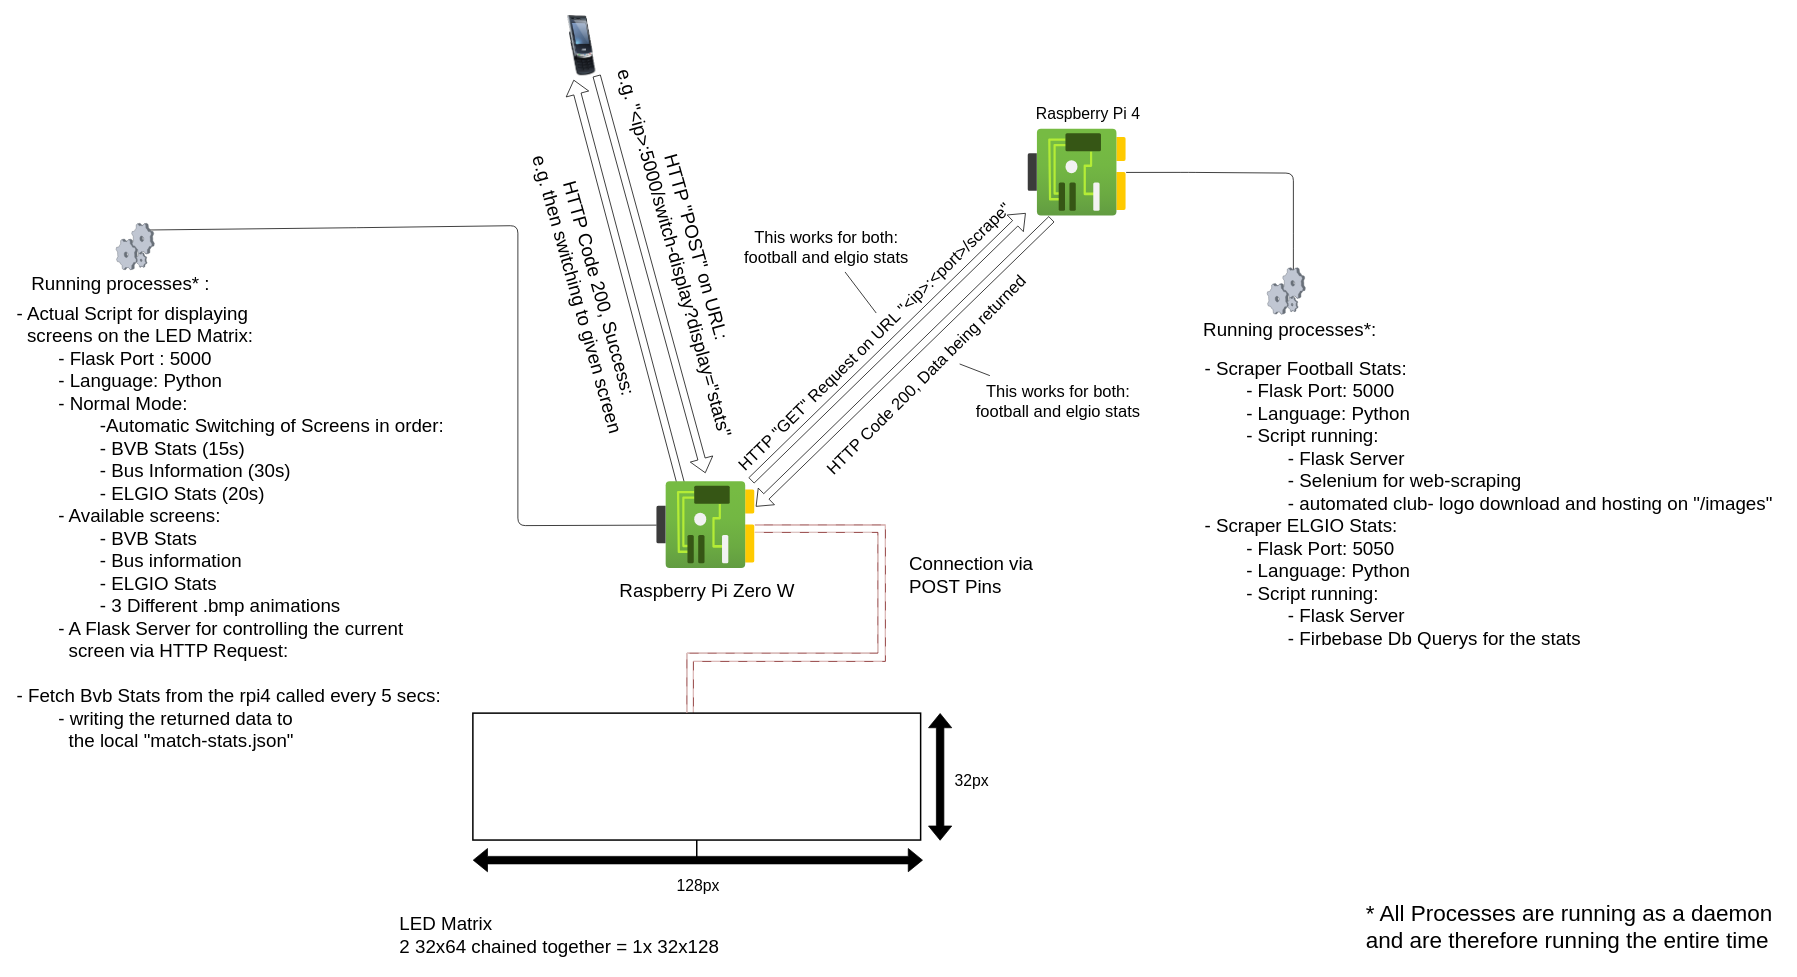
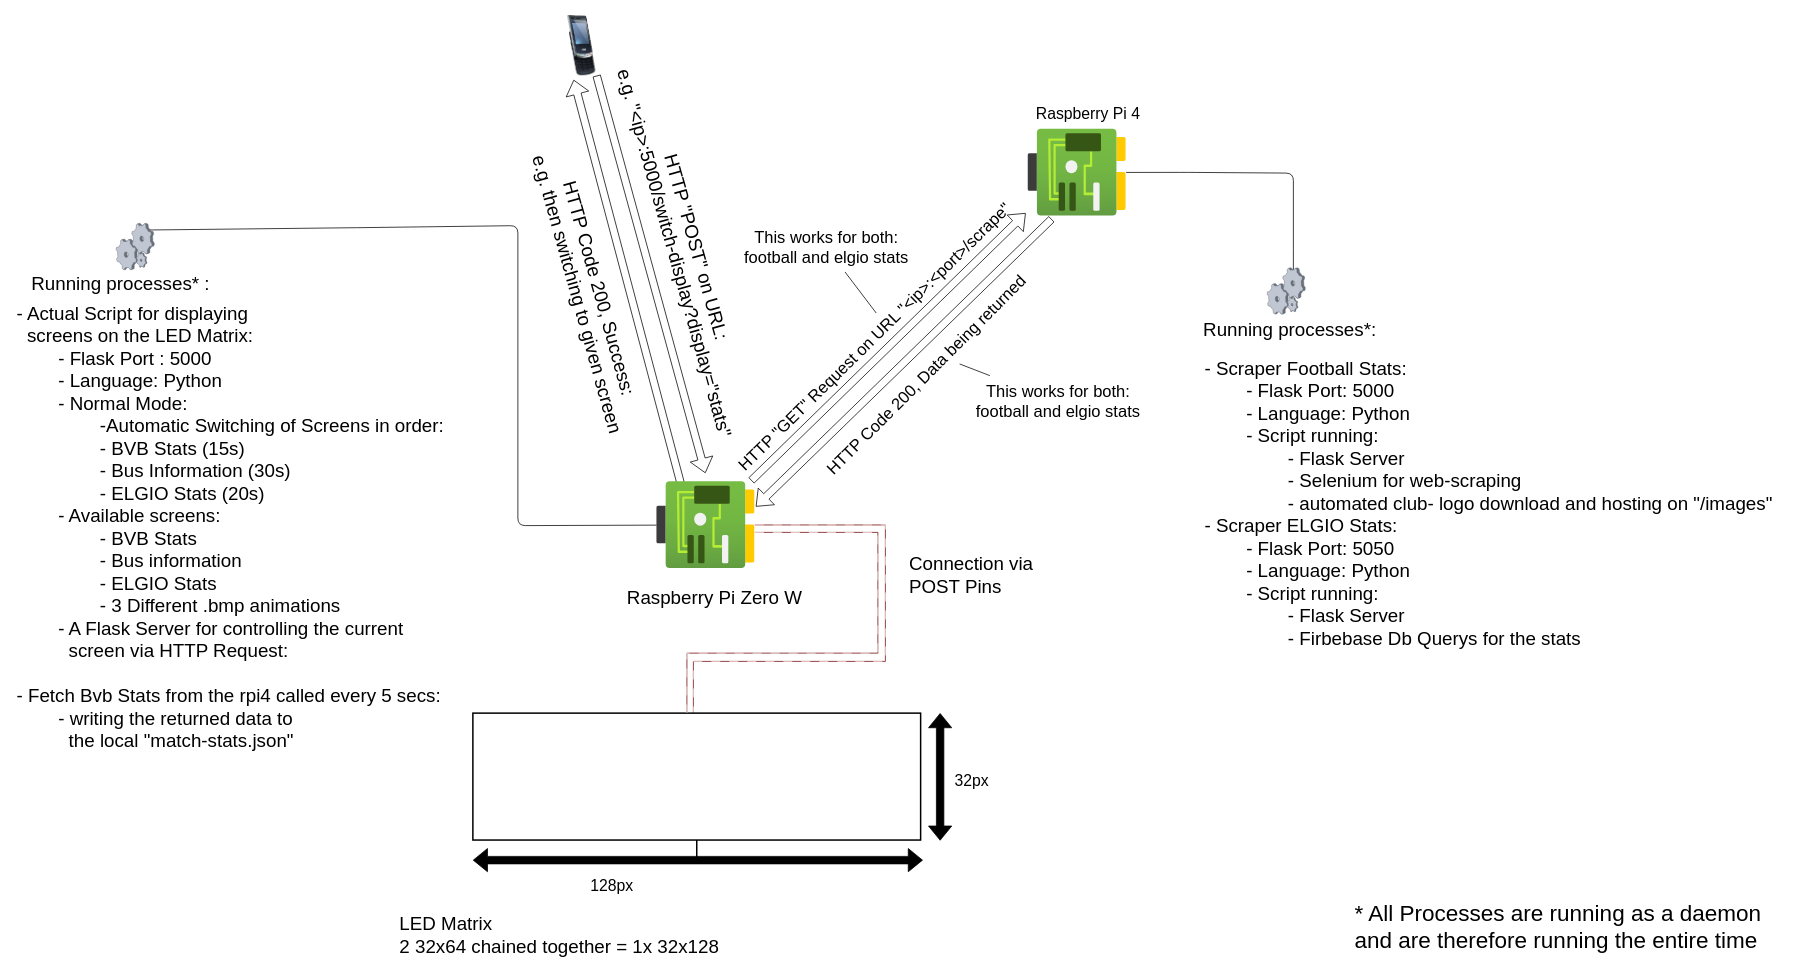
(707, 589) -> (715, 597)
(698, 885) -> (612, 885)
(1578, 927) -> (1567, 927)
